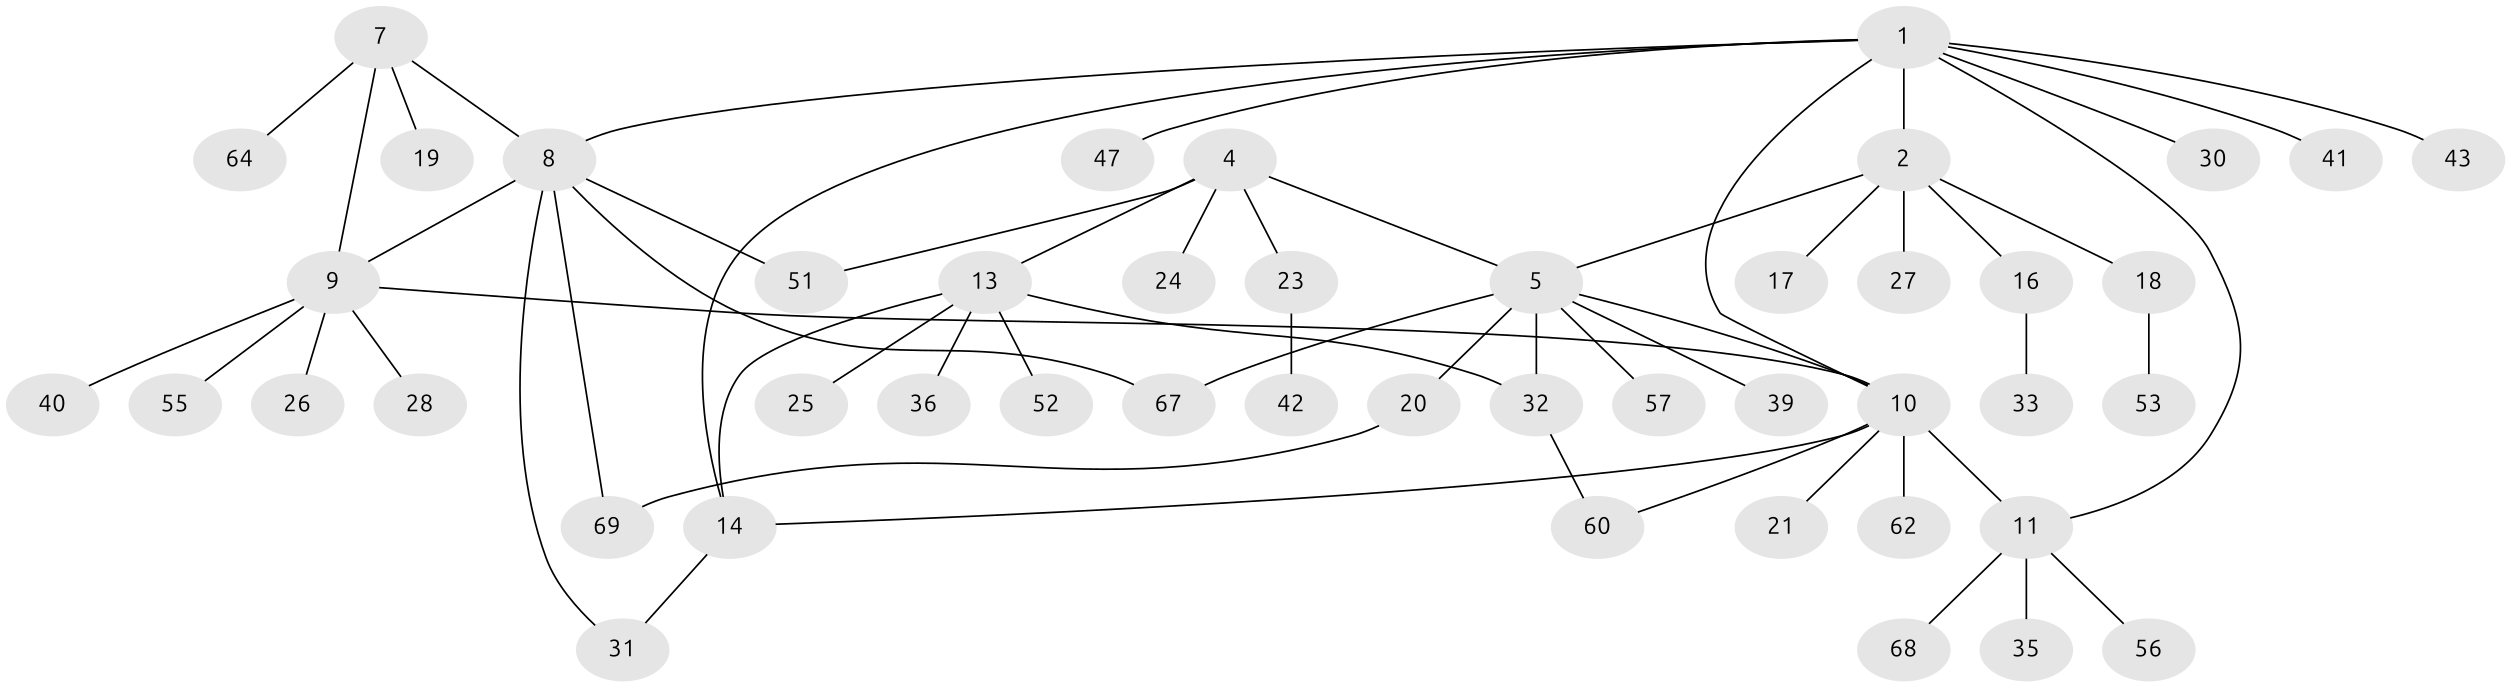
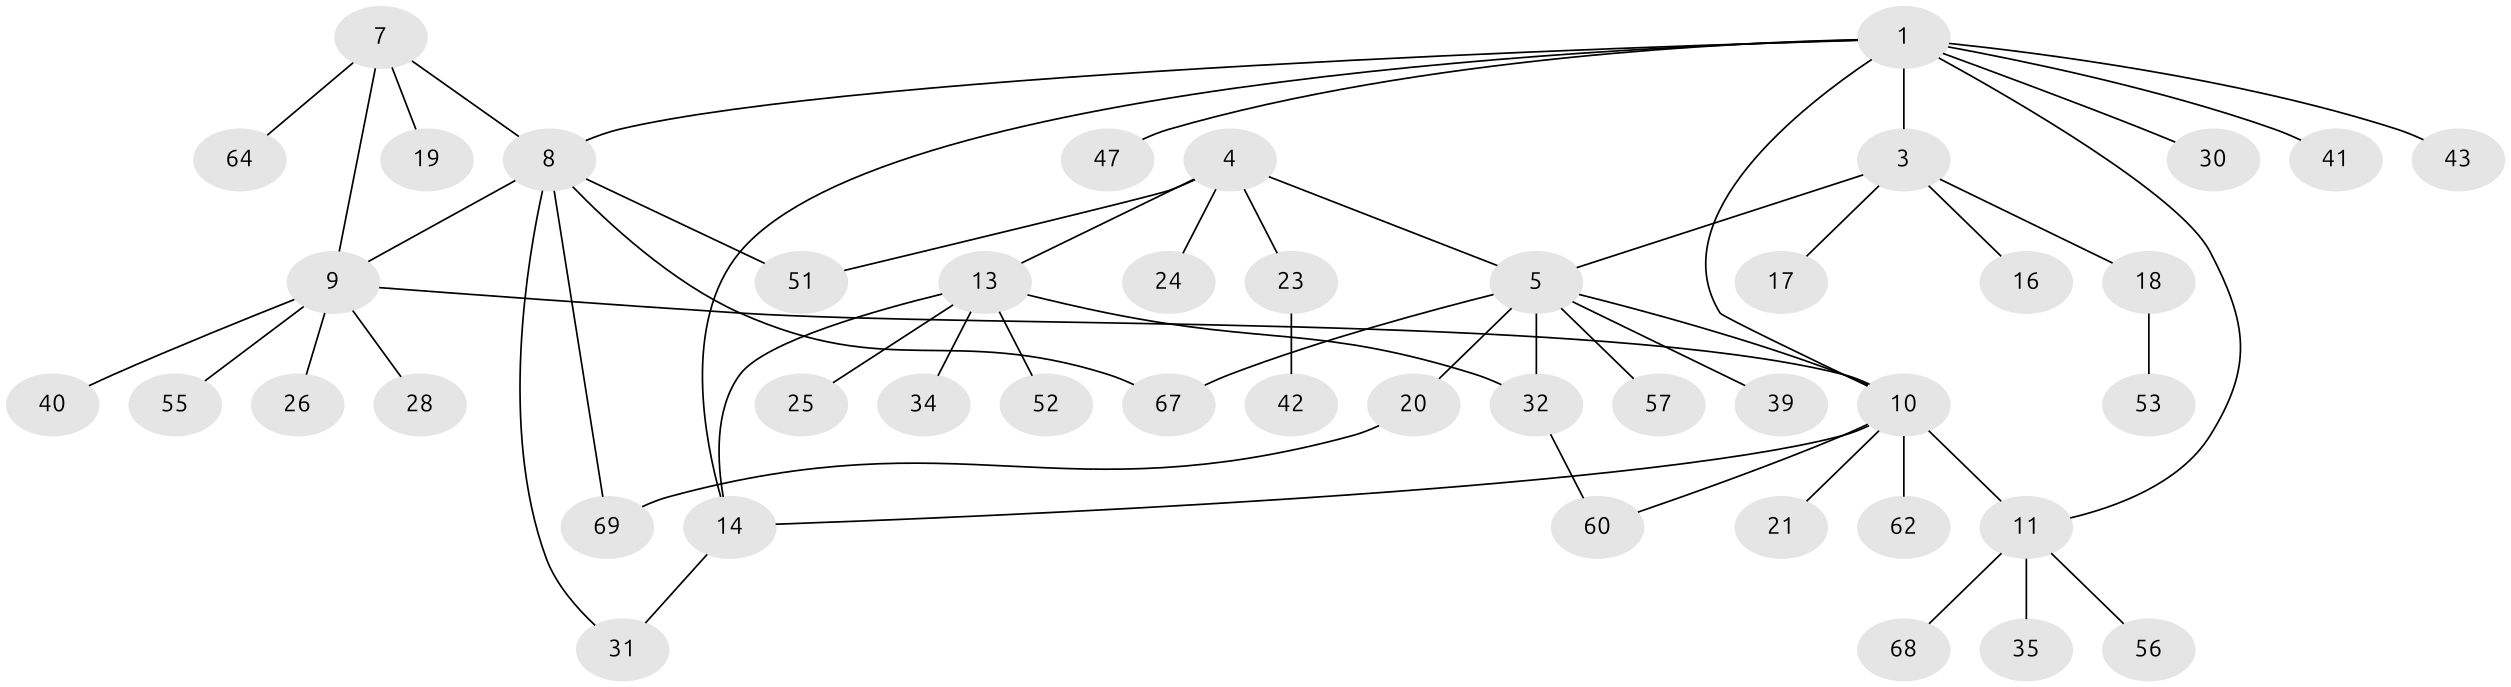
(1904, 160) -> (1904, 160)
(1904, 282) -> none
(924, 405) -> (924, 405)
(2026, 405) -> none
